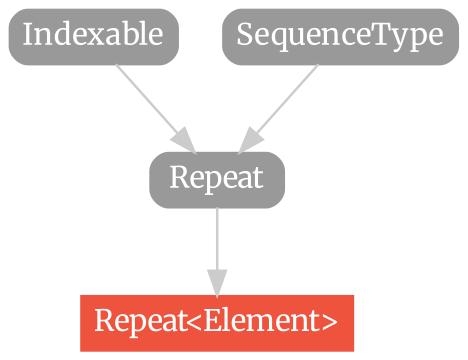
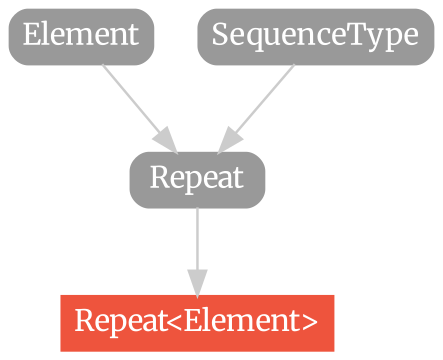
(94, 37) -> (81, 37)
